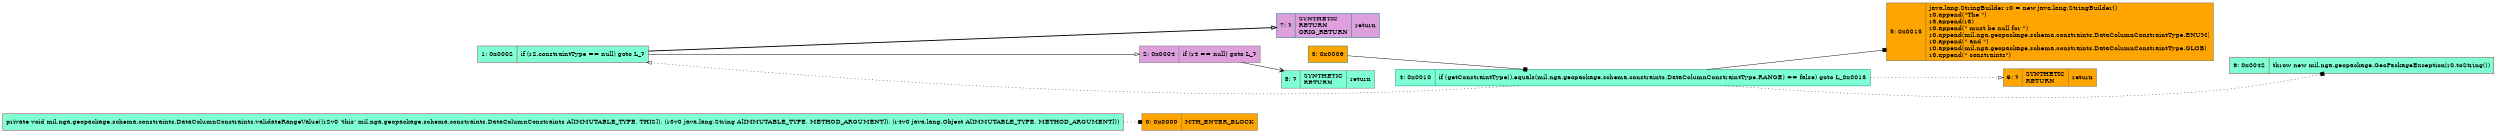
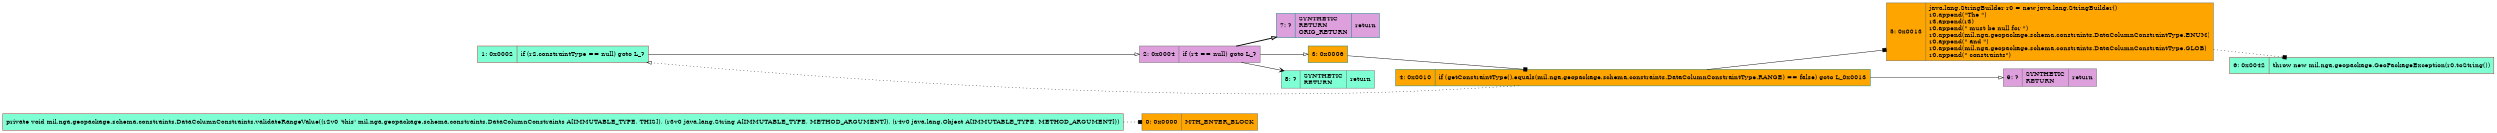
(960, 39) -> (1254, 42)
none -> (1282, 54)
(1633, 78) -> (1633, 78)
(1934, 78) -> (1934, 78)
(2050, 78) -> (2050, 78)
(2023, 98) -> (2248, 53)
